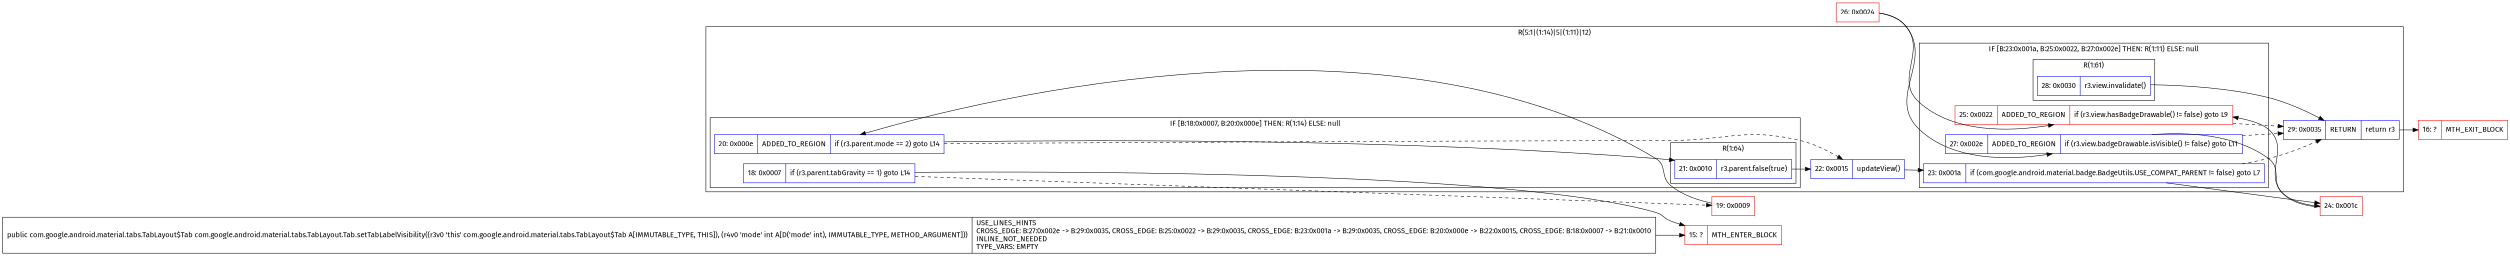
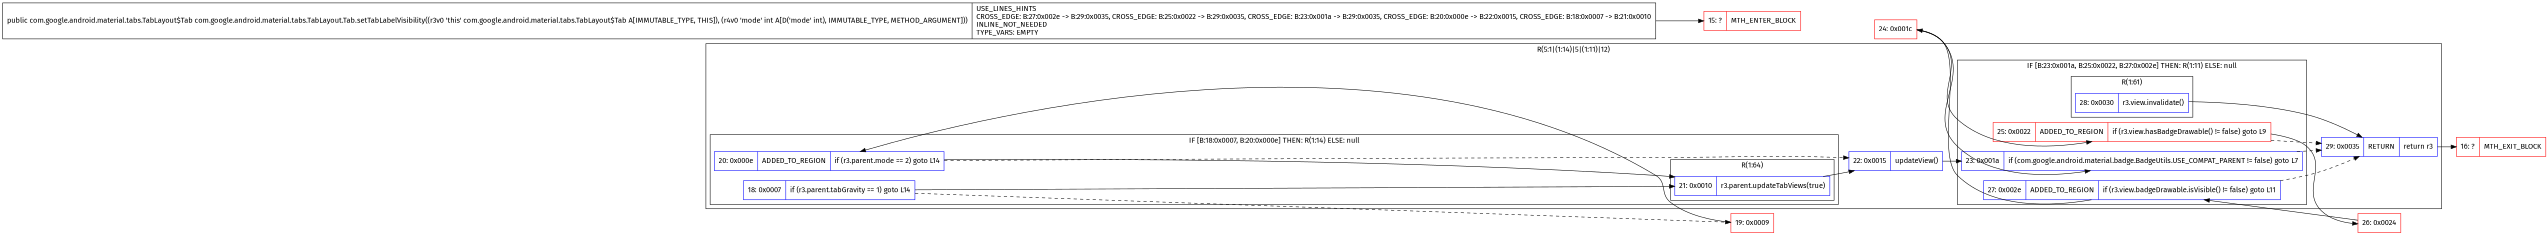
(1929, 109) -> (2314, 180)
(1754, 169) -> (1773, 186)
(1300, 177) -> (1292, 188)
(2259, 195) -> (1966, 153)
